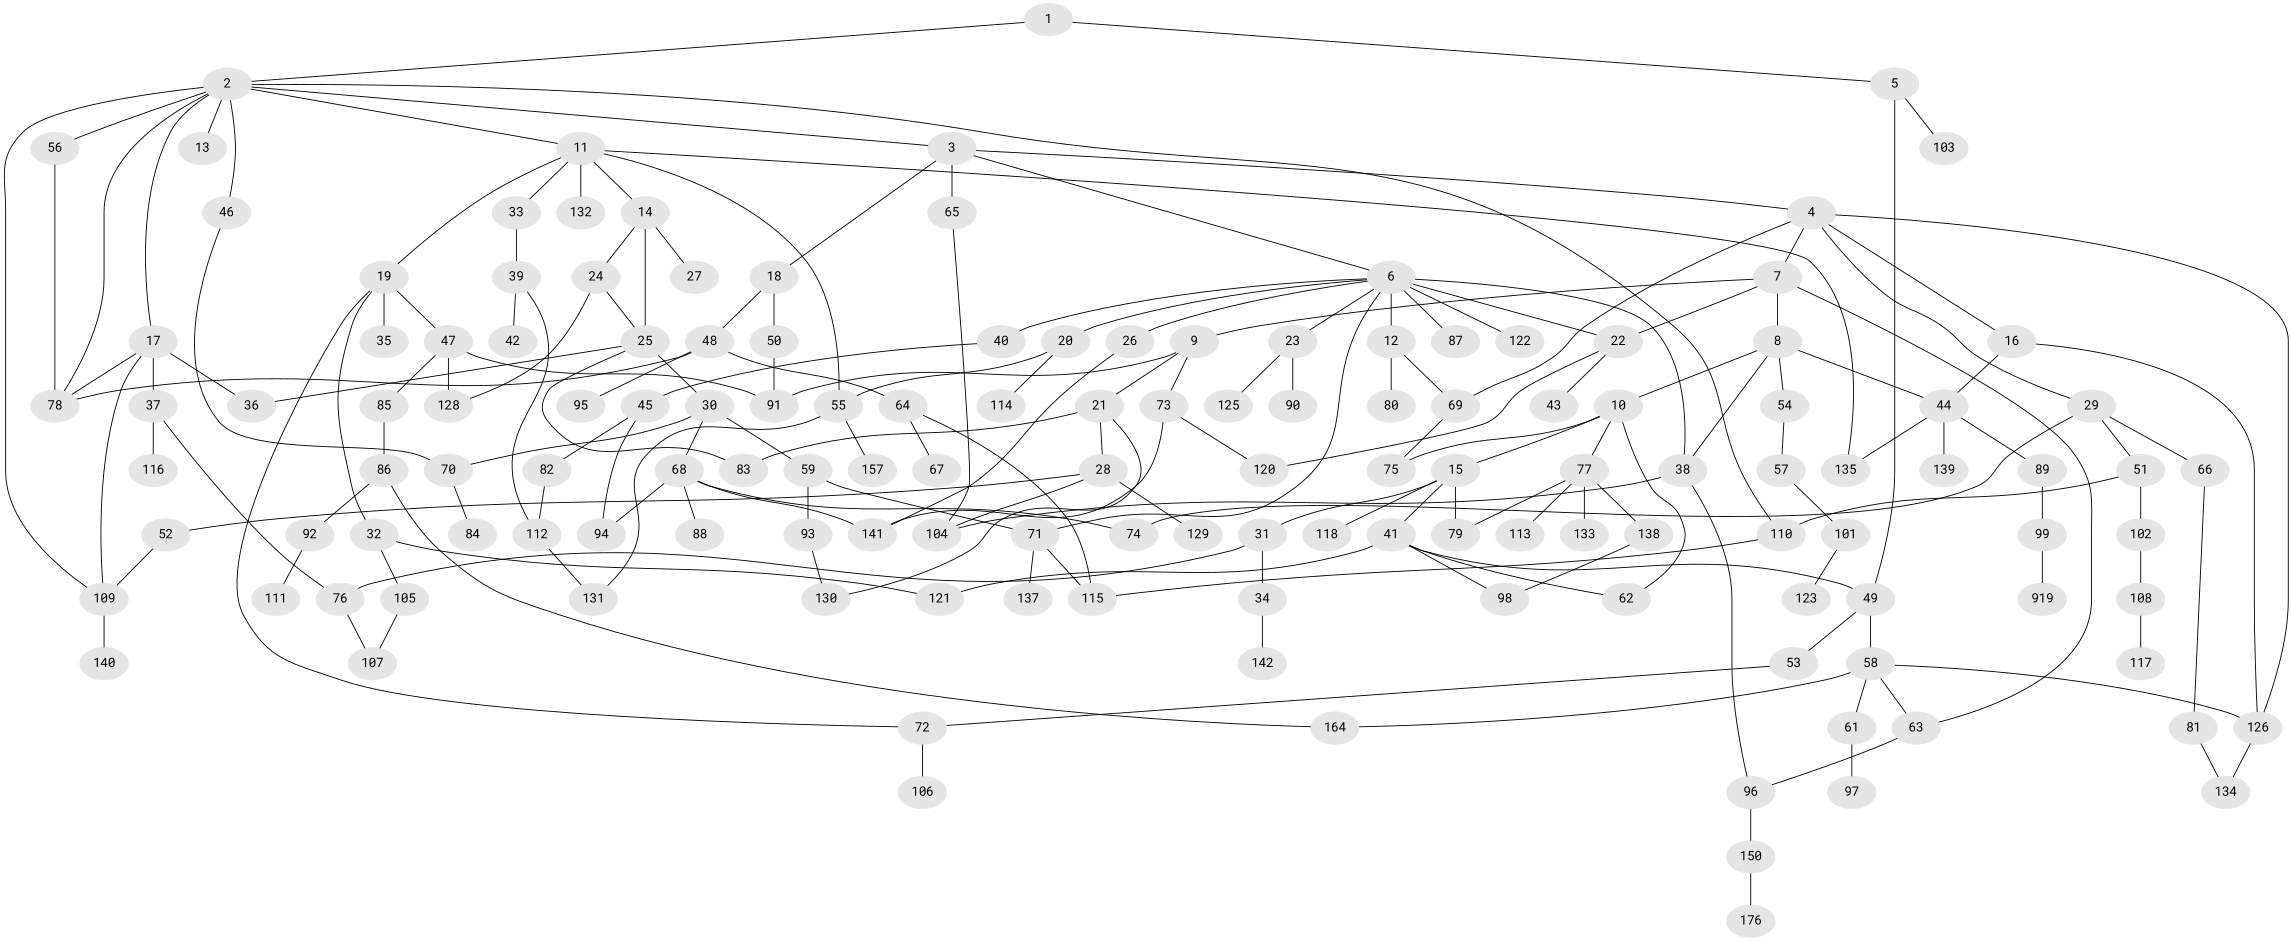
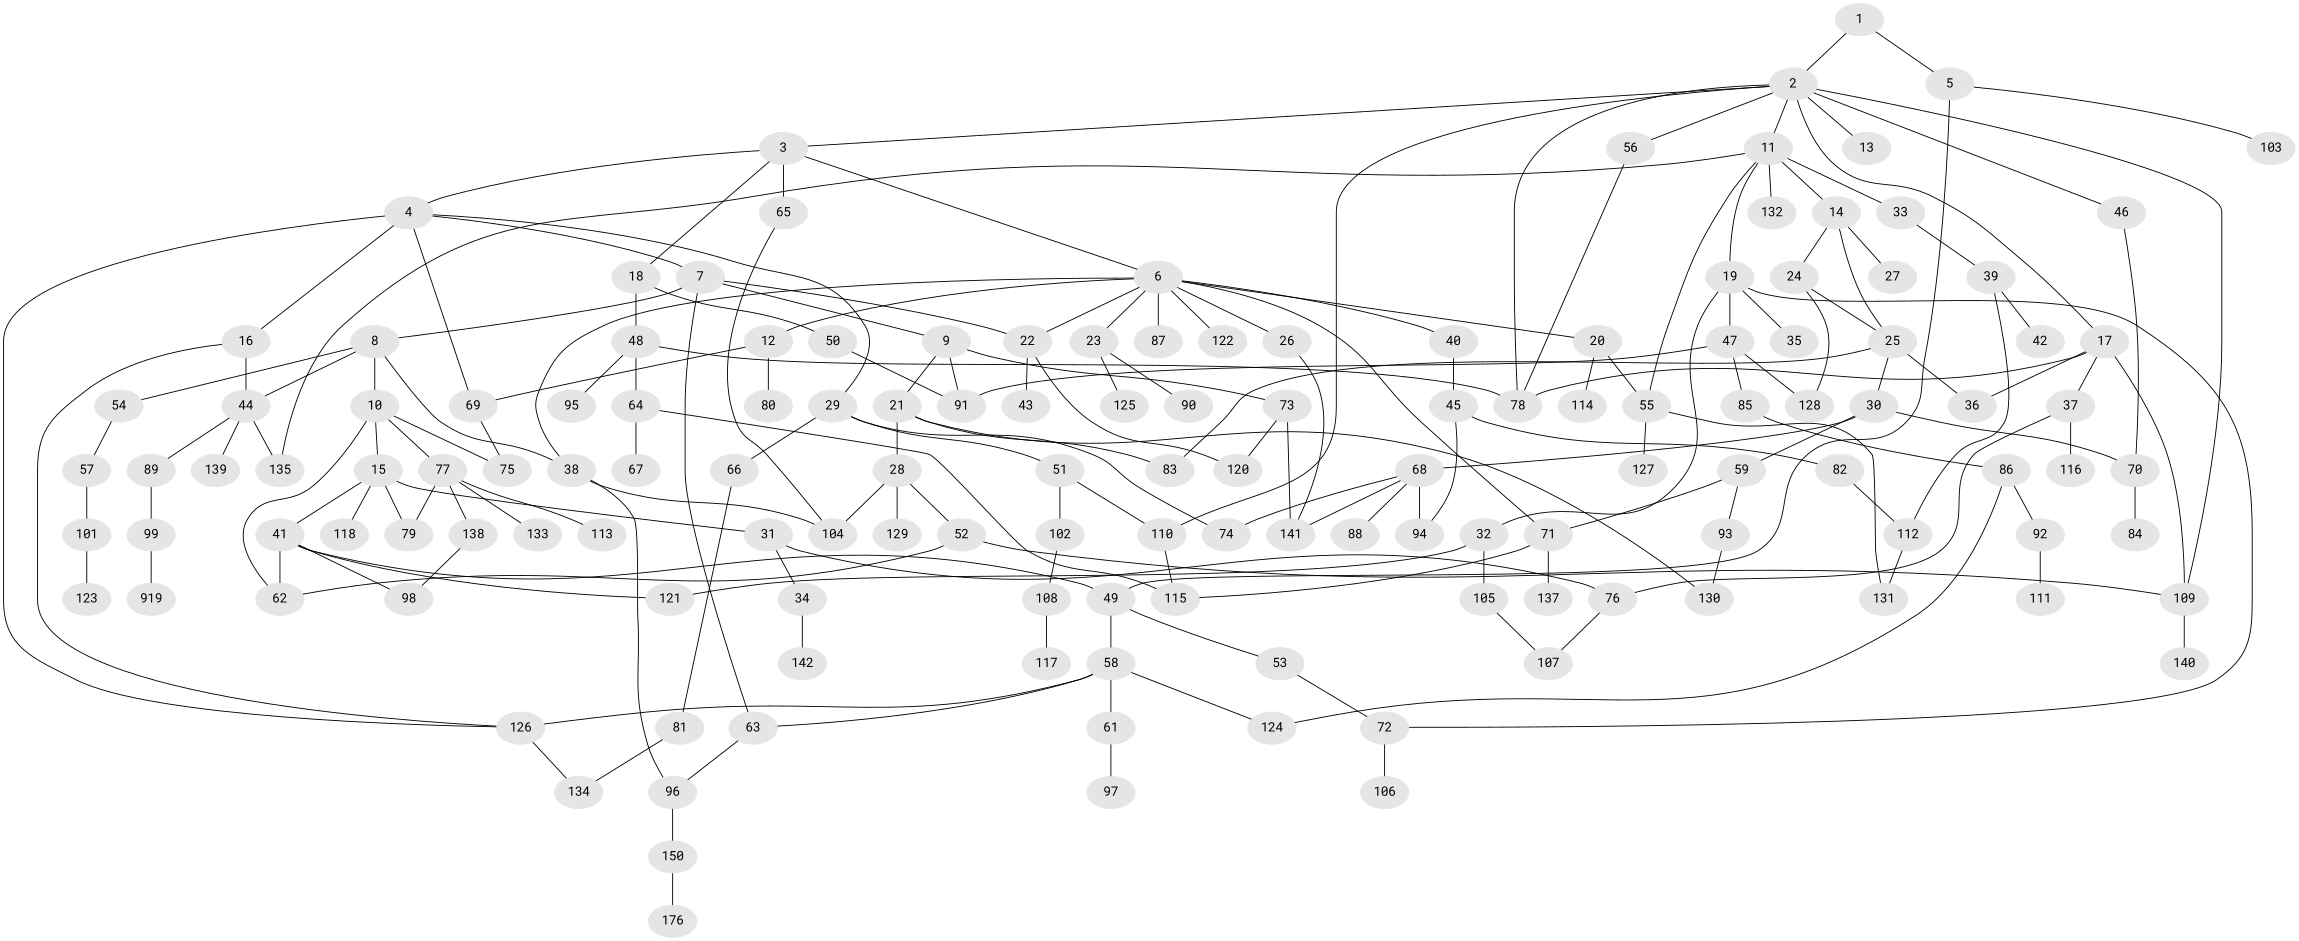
(872, 470) -> (1643, 470)
none -> (657, 580)
(1335, 728) -> (1272, 728)
